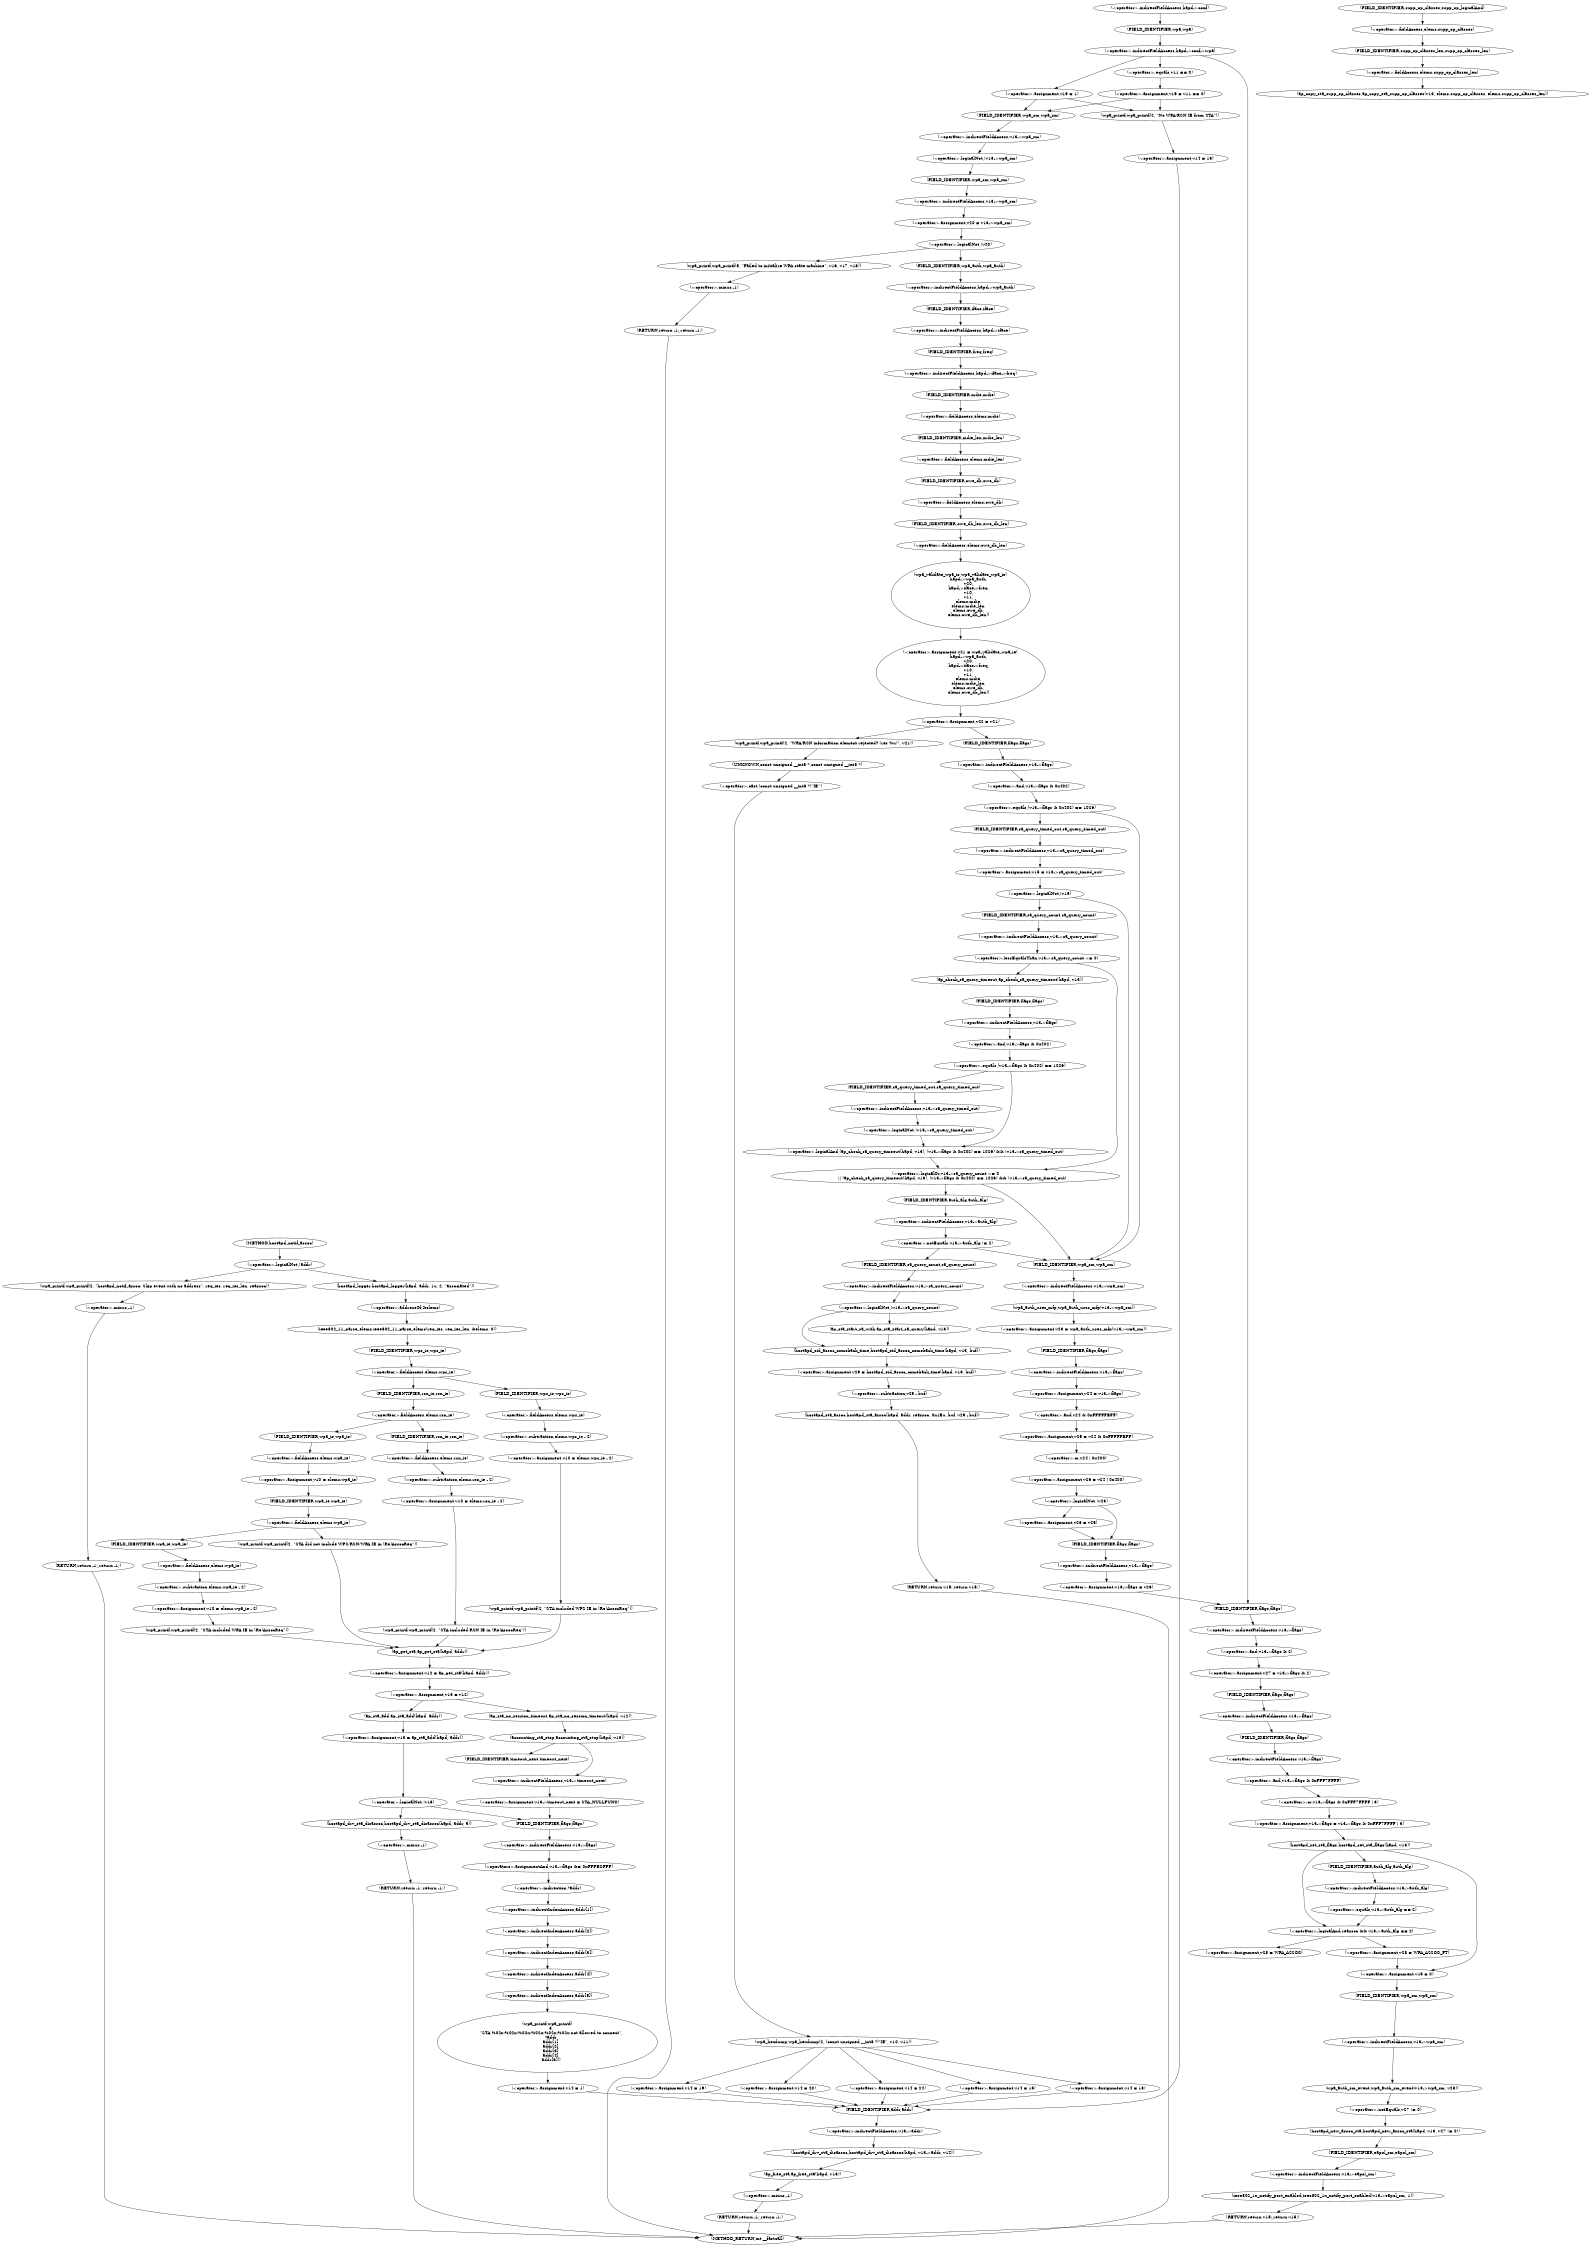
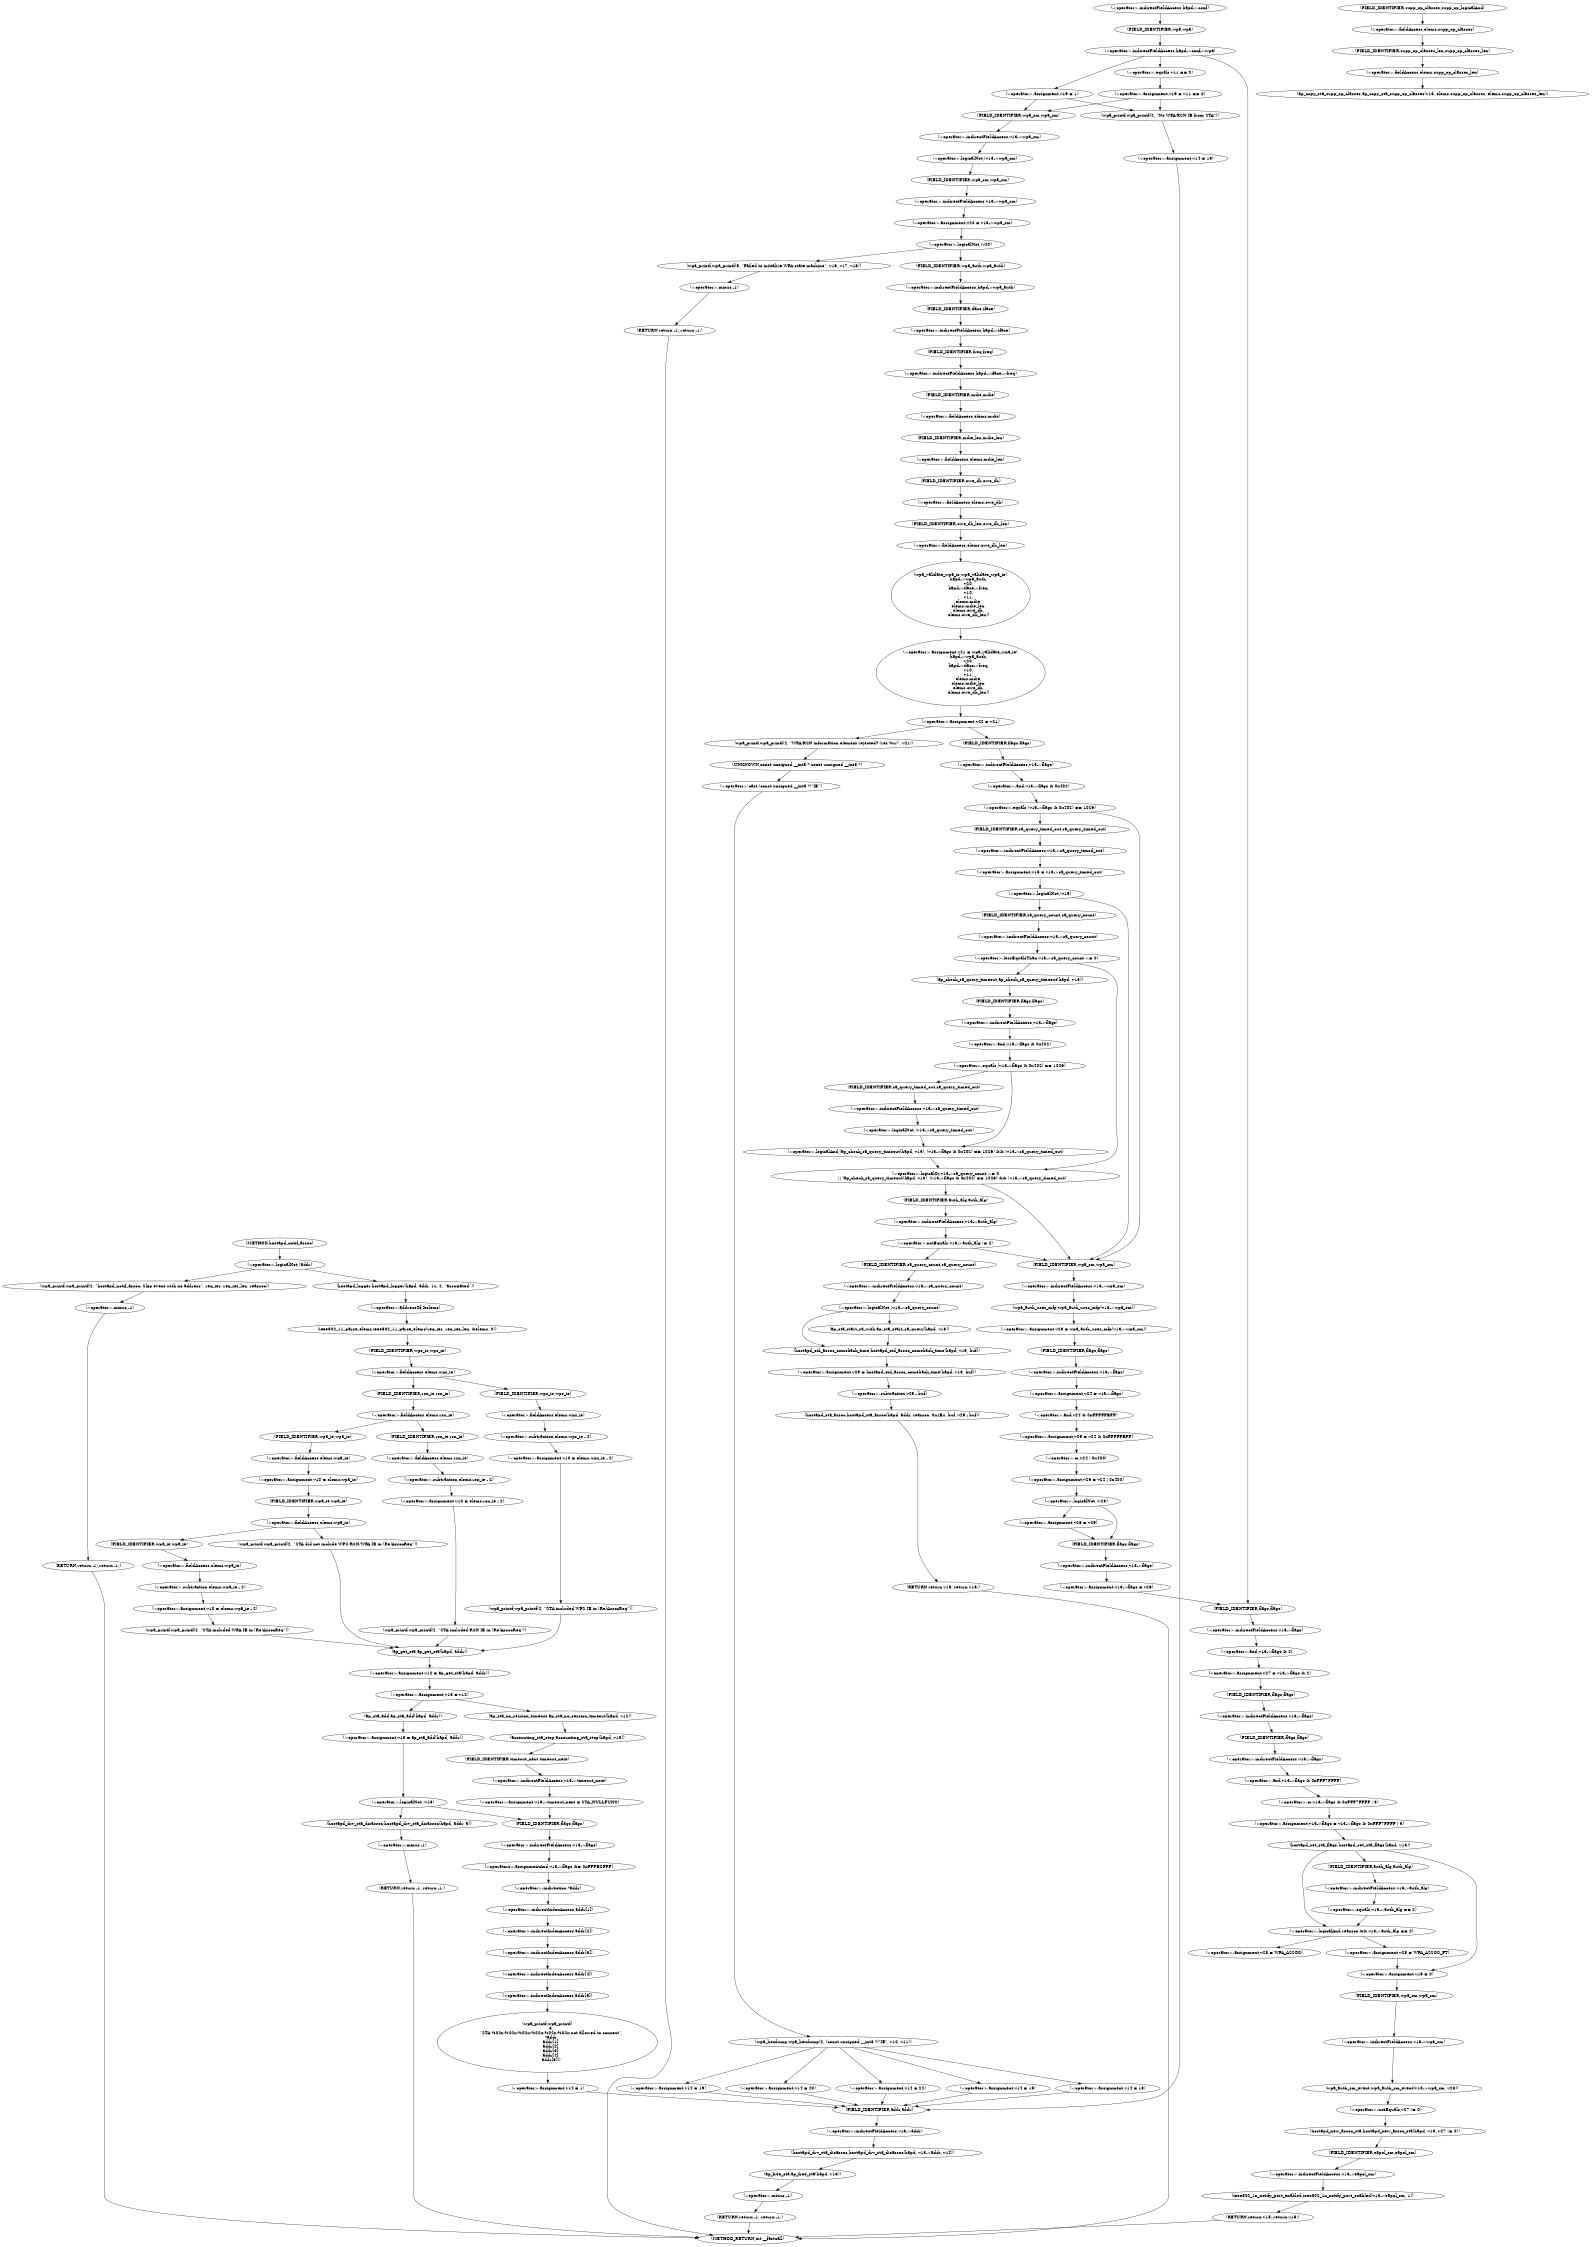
none -> (1076, 1468)
(592, 1759) -> (532, 1769)
